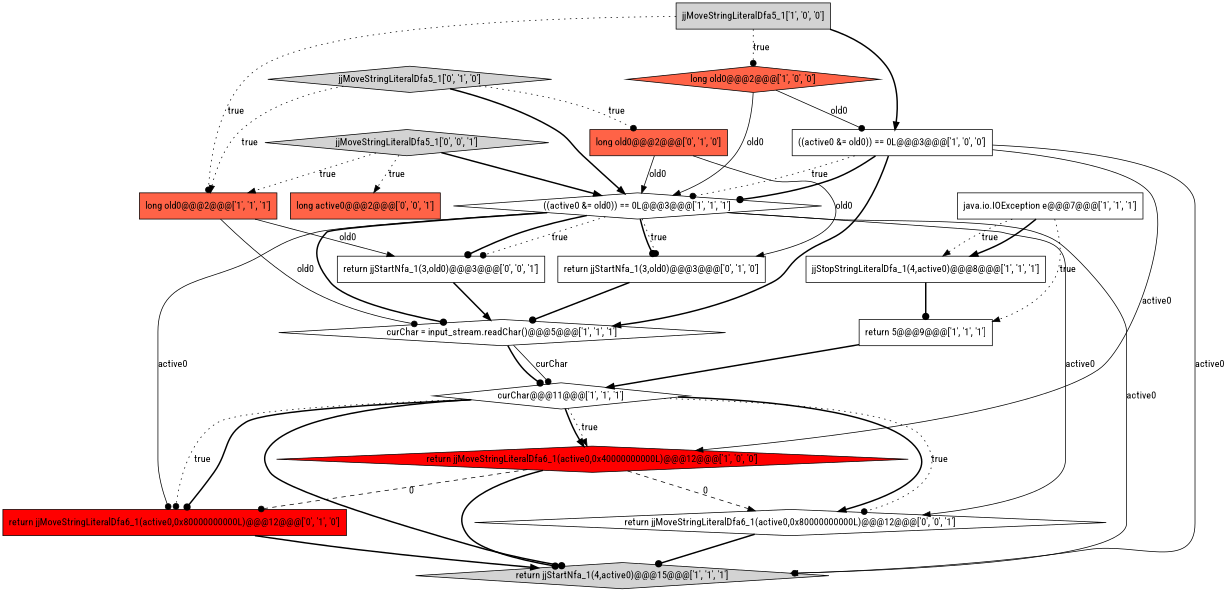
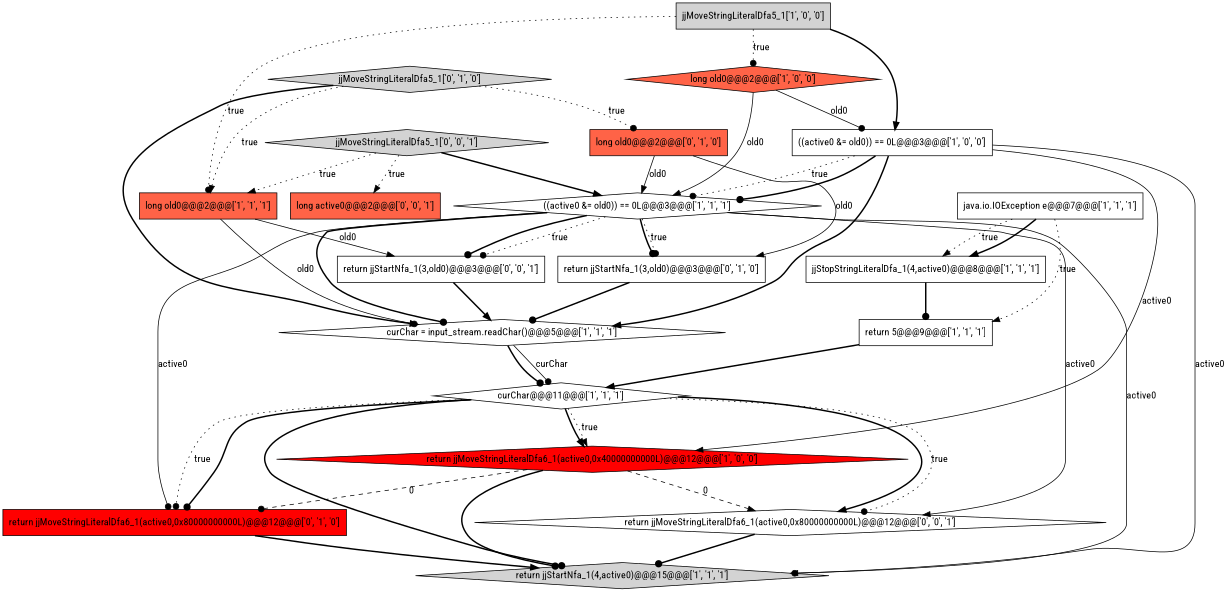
(544, 123) -> (140, 230)
